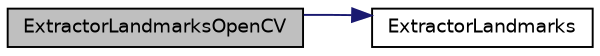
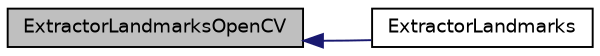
(328, 15) -> (347, 41)
